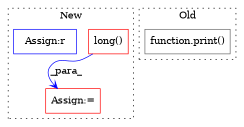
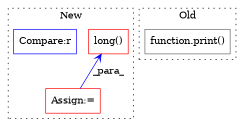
(45, 42) -> (45, 42)
(62, 61) -> (89, 74)
